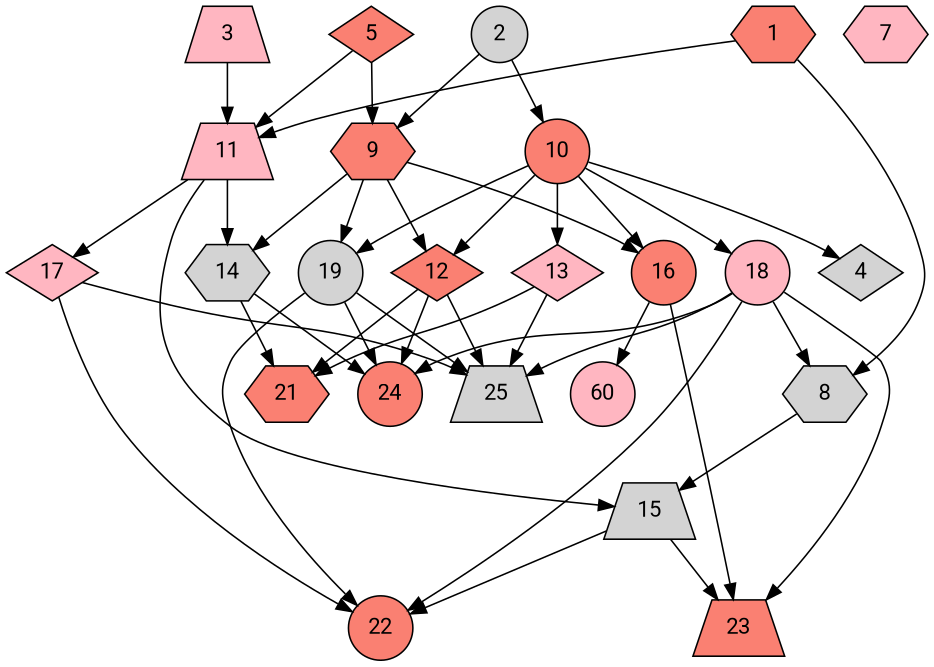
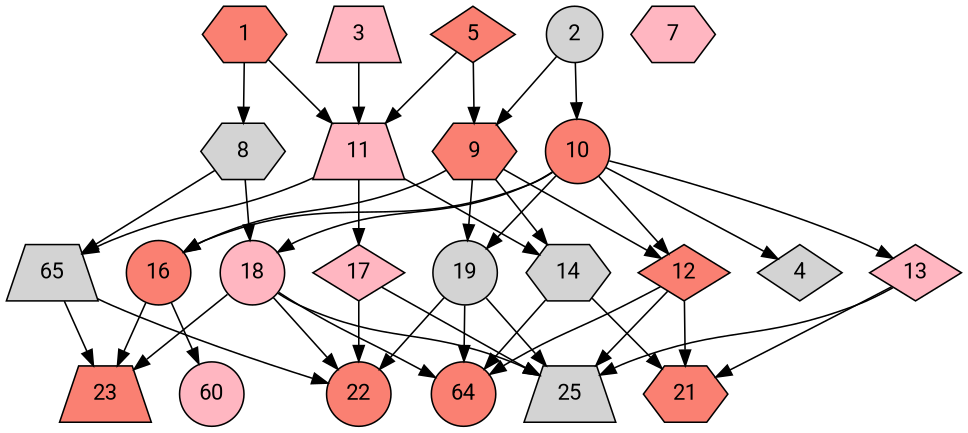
(787, 327) -> (246, 192)
(390, 394) -> (464, 394)
(650, 511) -> (52, 273)
